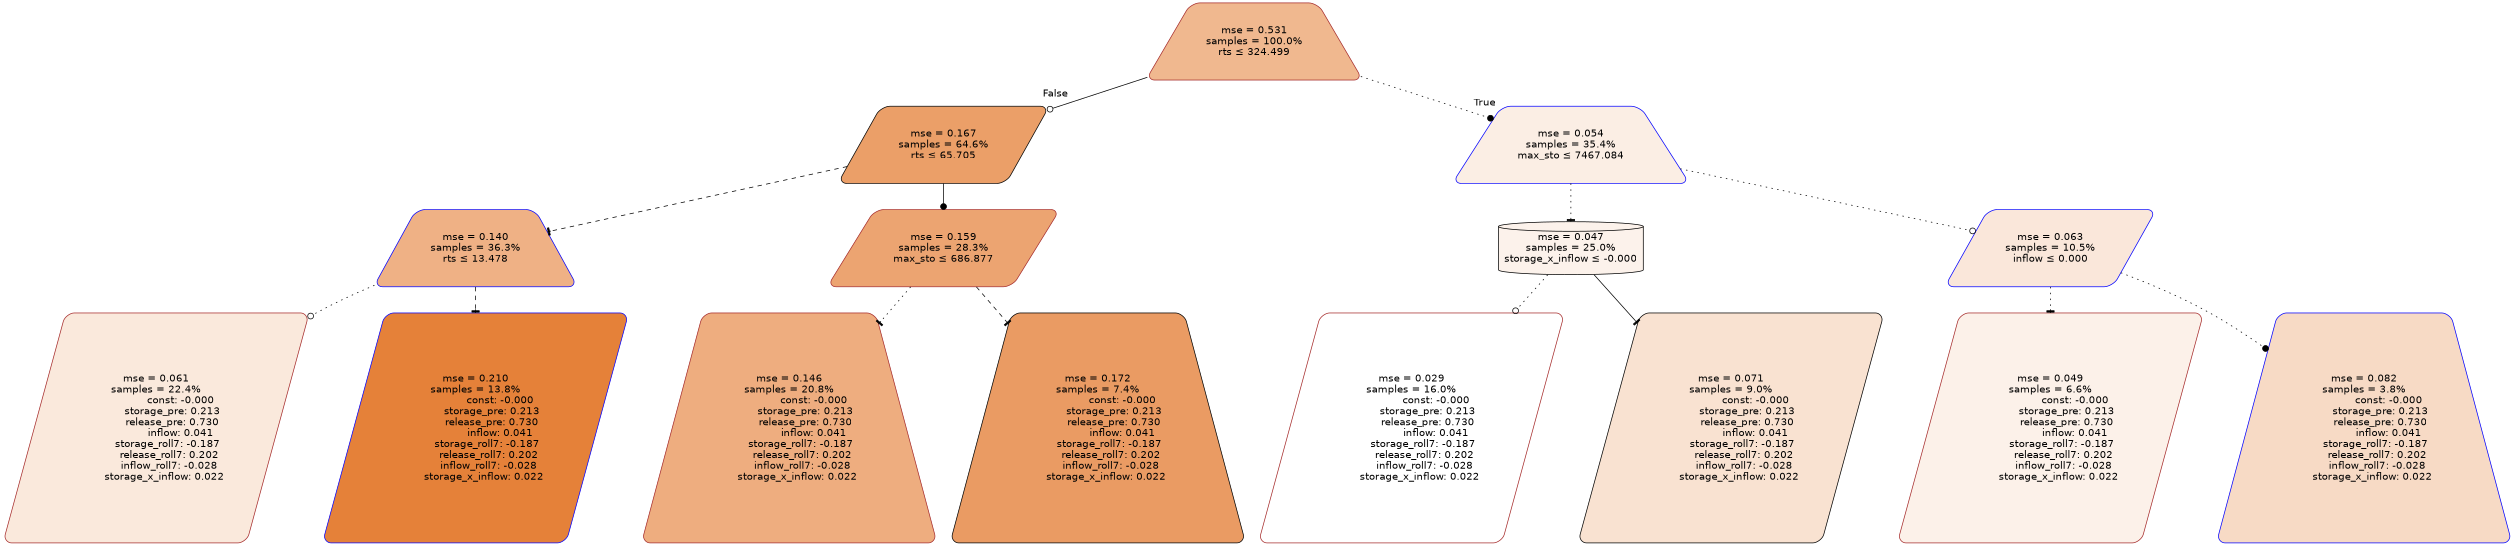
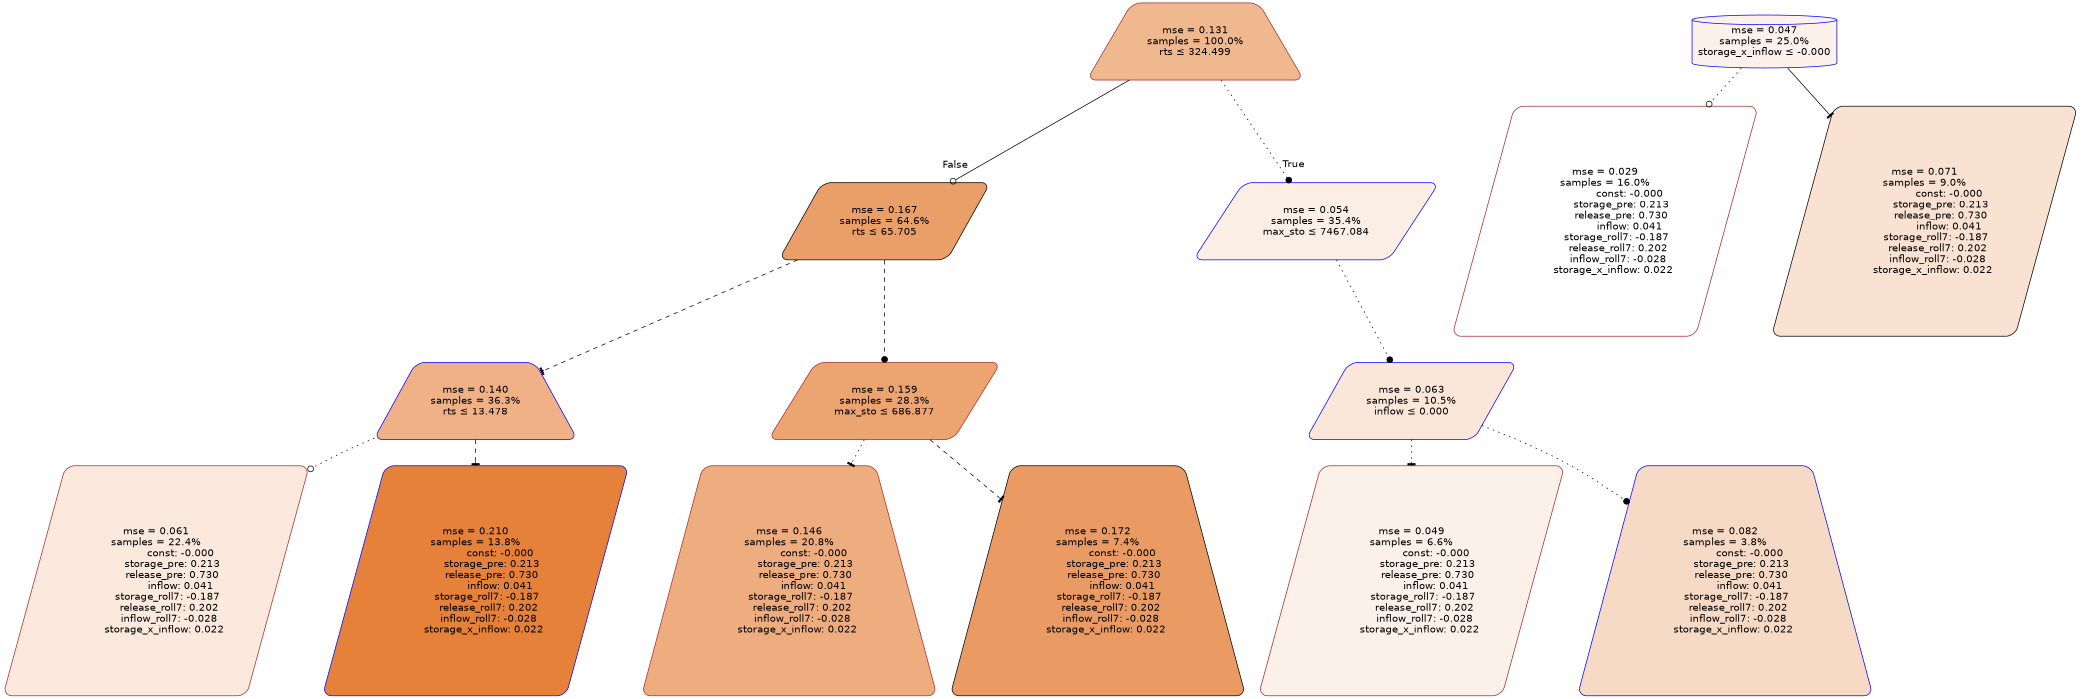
(1254, 41) -> (1195, 41)
(1571, 145) -> (1316, 221)
(944, 194) -> (885, 308)
(1825, 200) -> (1362, 309)
(1571, 201) -> none
(1571, 248) -> (1764, 41)
